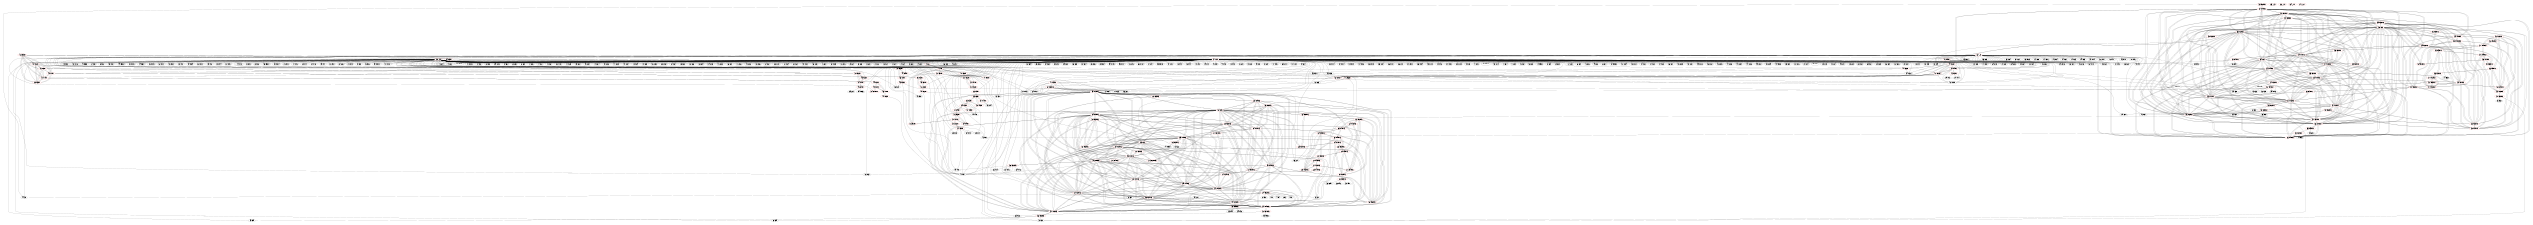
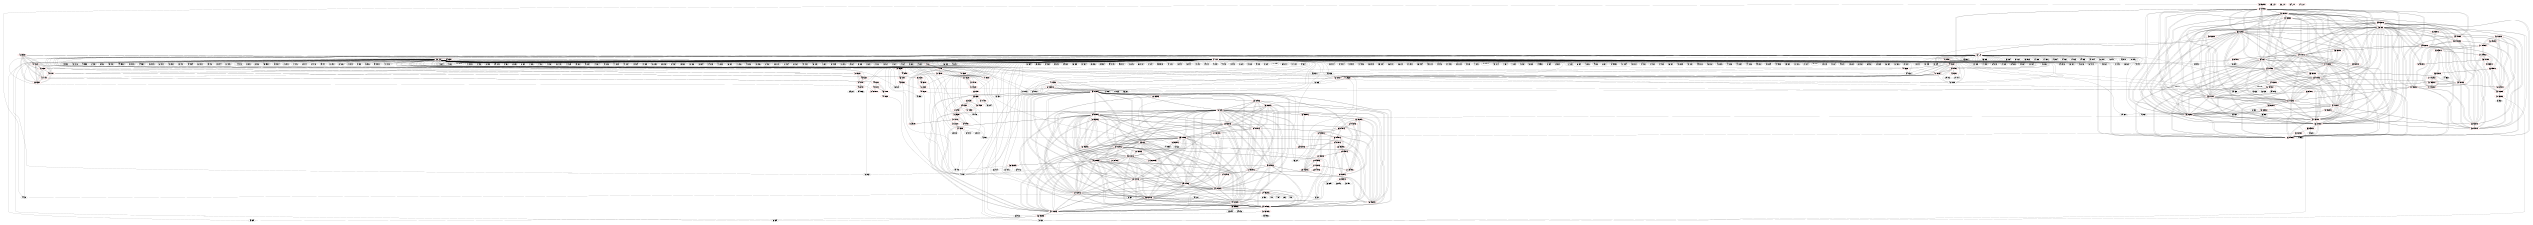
(1275, 64) -> (1275, 64)
